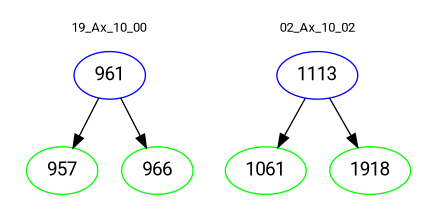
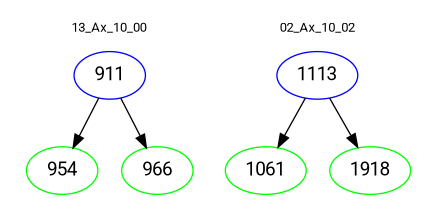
(110, 28) -> (110, 28)
(110, 75) -> (110, 75)
(62, 171) -> (62, 171)
